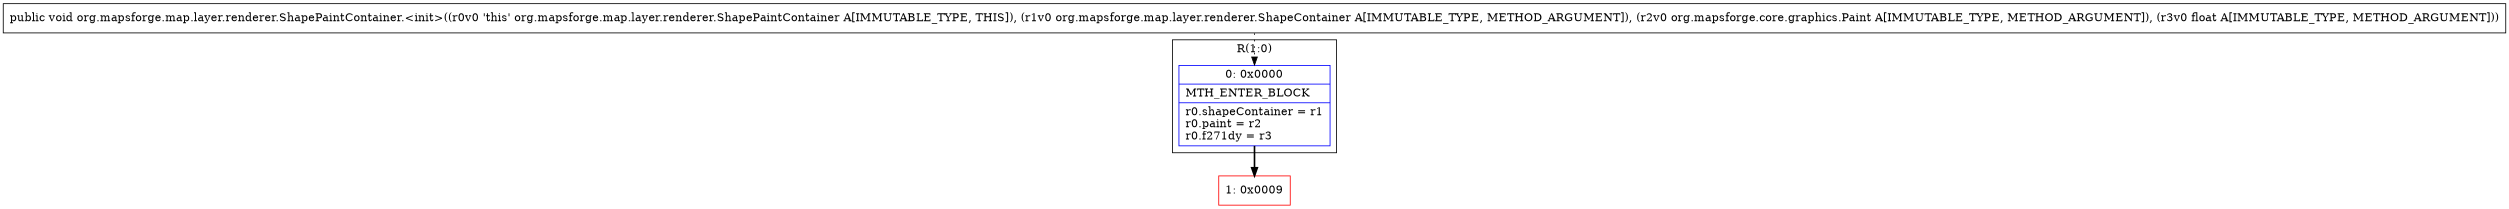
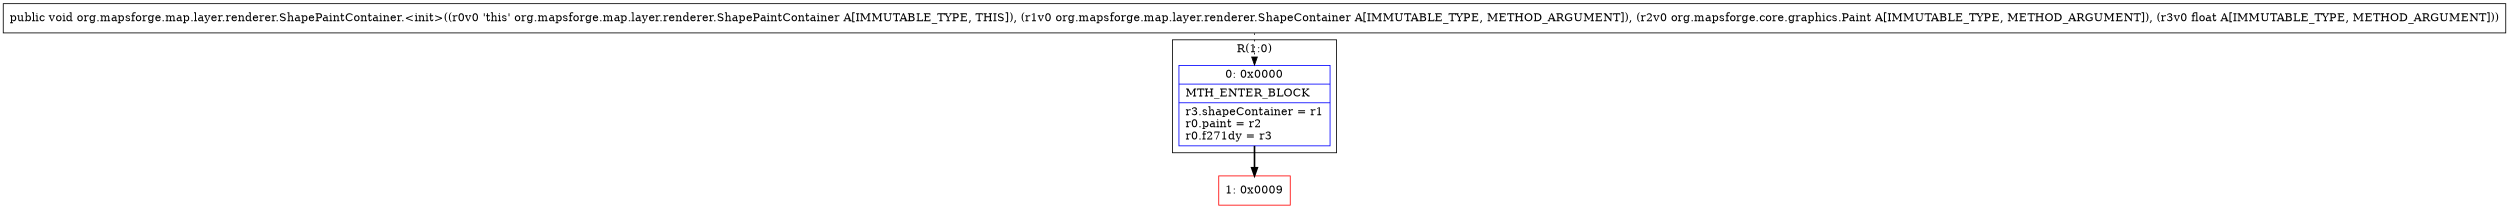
(1254, 112) -> (1254, 112)
